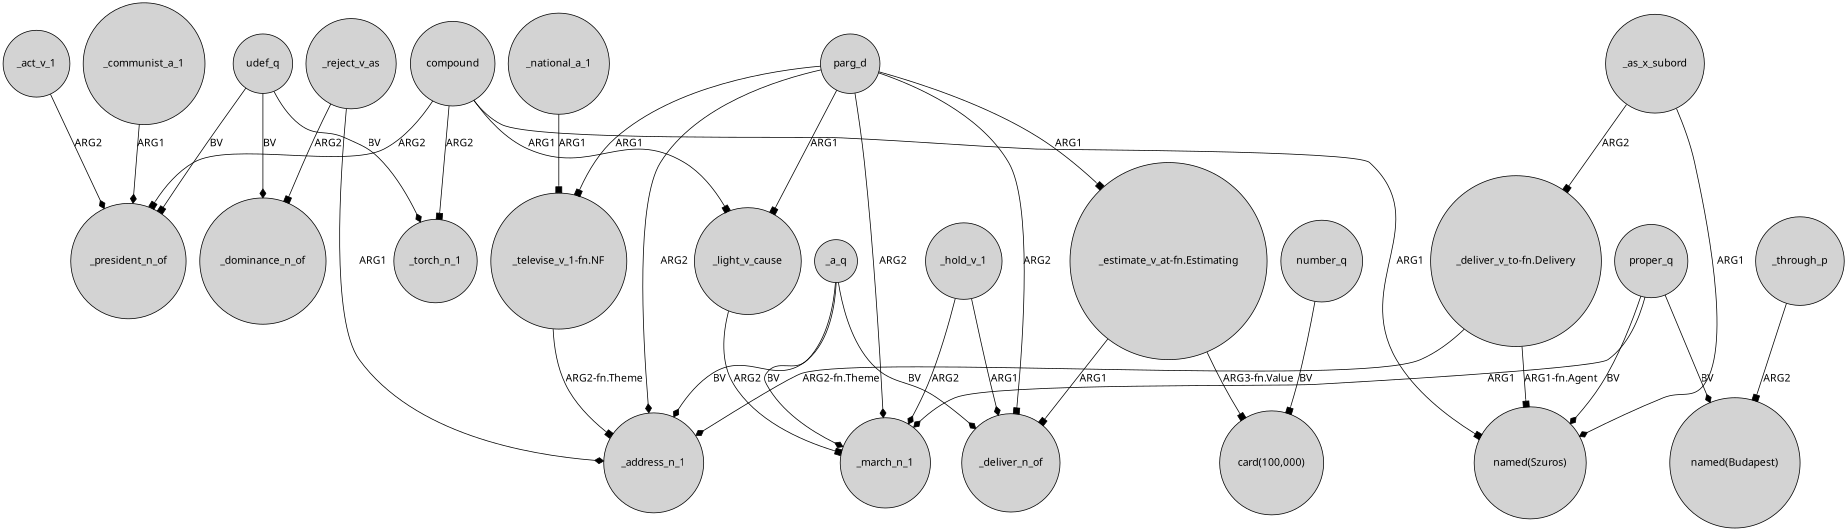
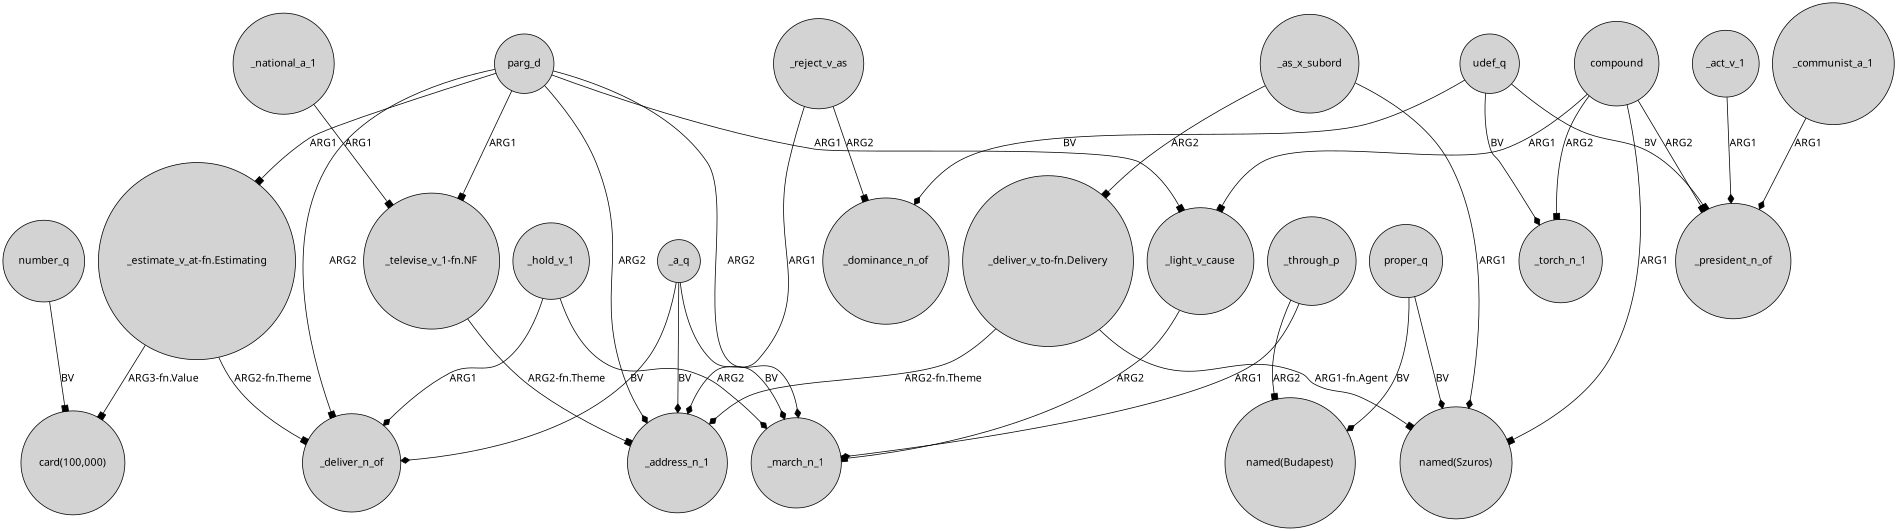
(88, 143) -> (1743, 143)
(1093, 379) -> (273, 379)
(1317, 384) -> (1093, 416)
